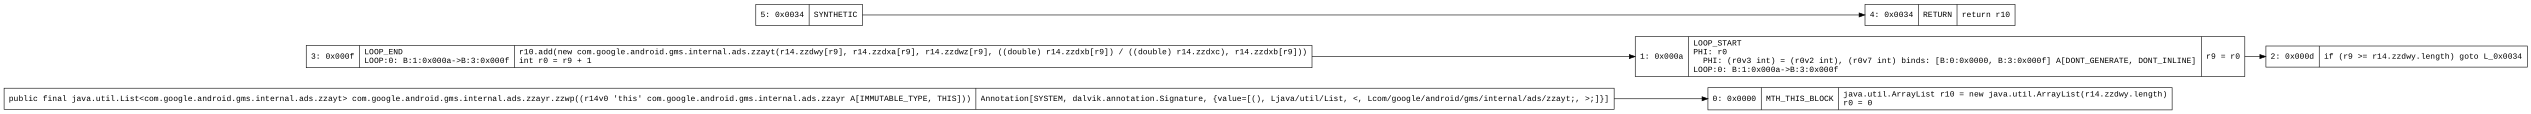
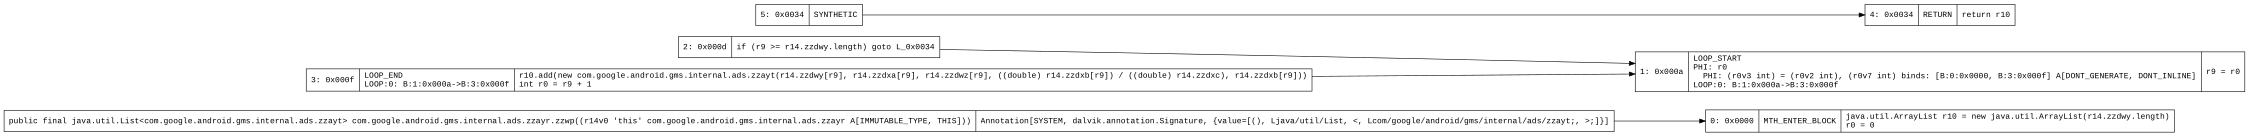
(2252, 57) -> (1285, 56)
(1800, 98) -> (1800, 121)
